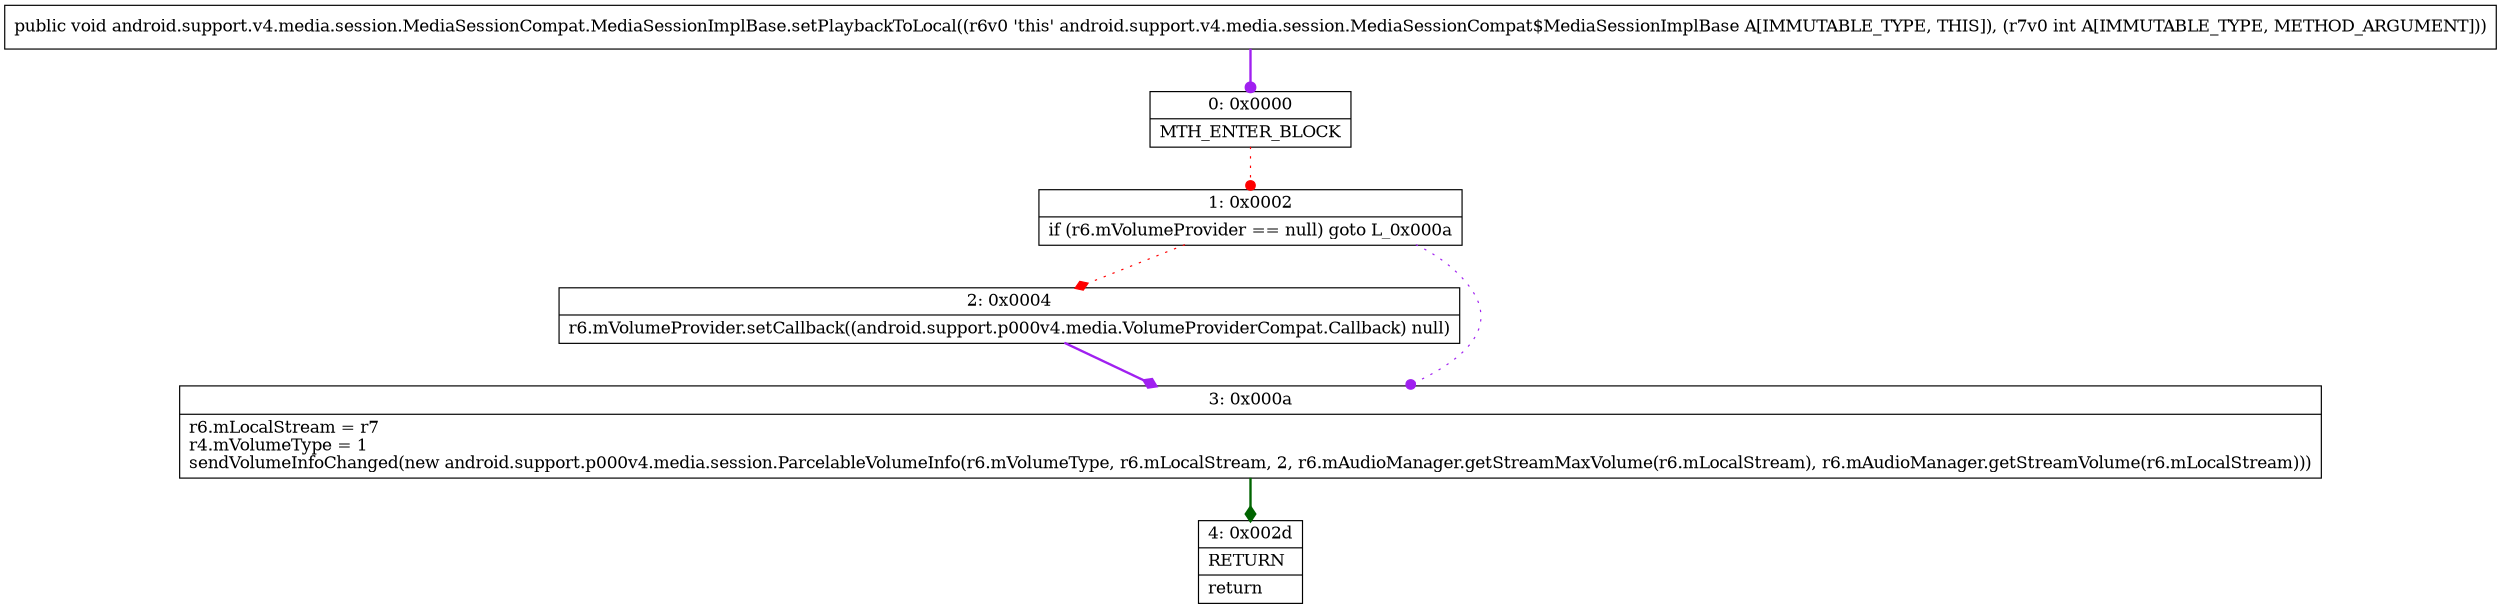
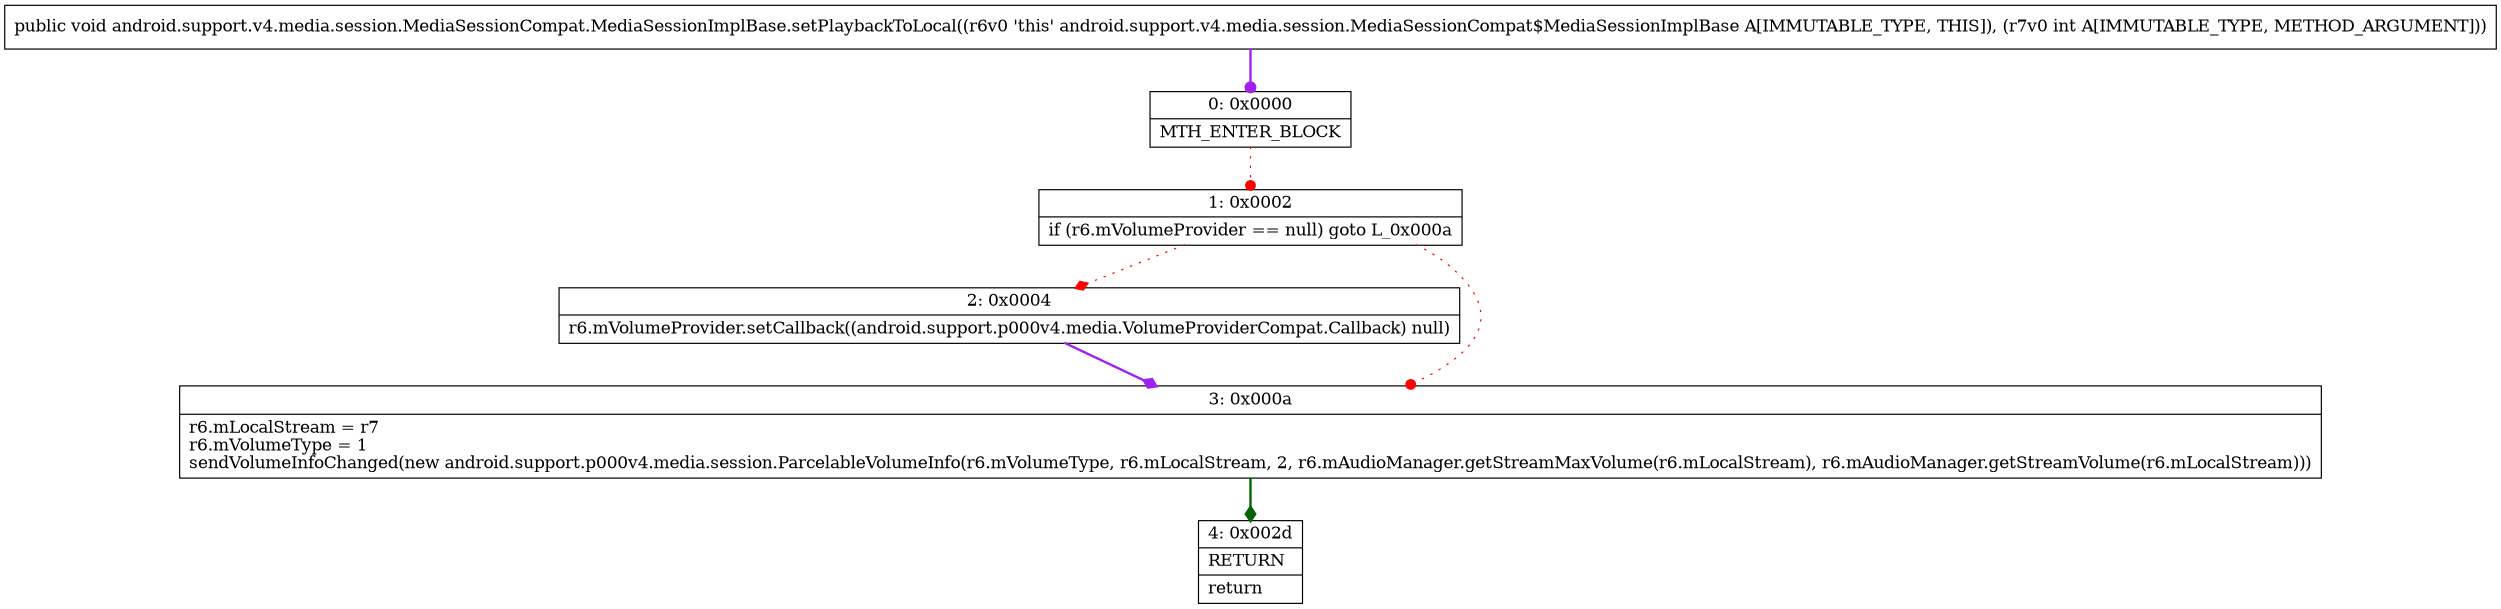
(1481, 315) -> (1481, 315)
(278, 446) -> (278, 446)
